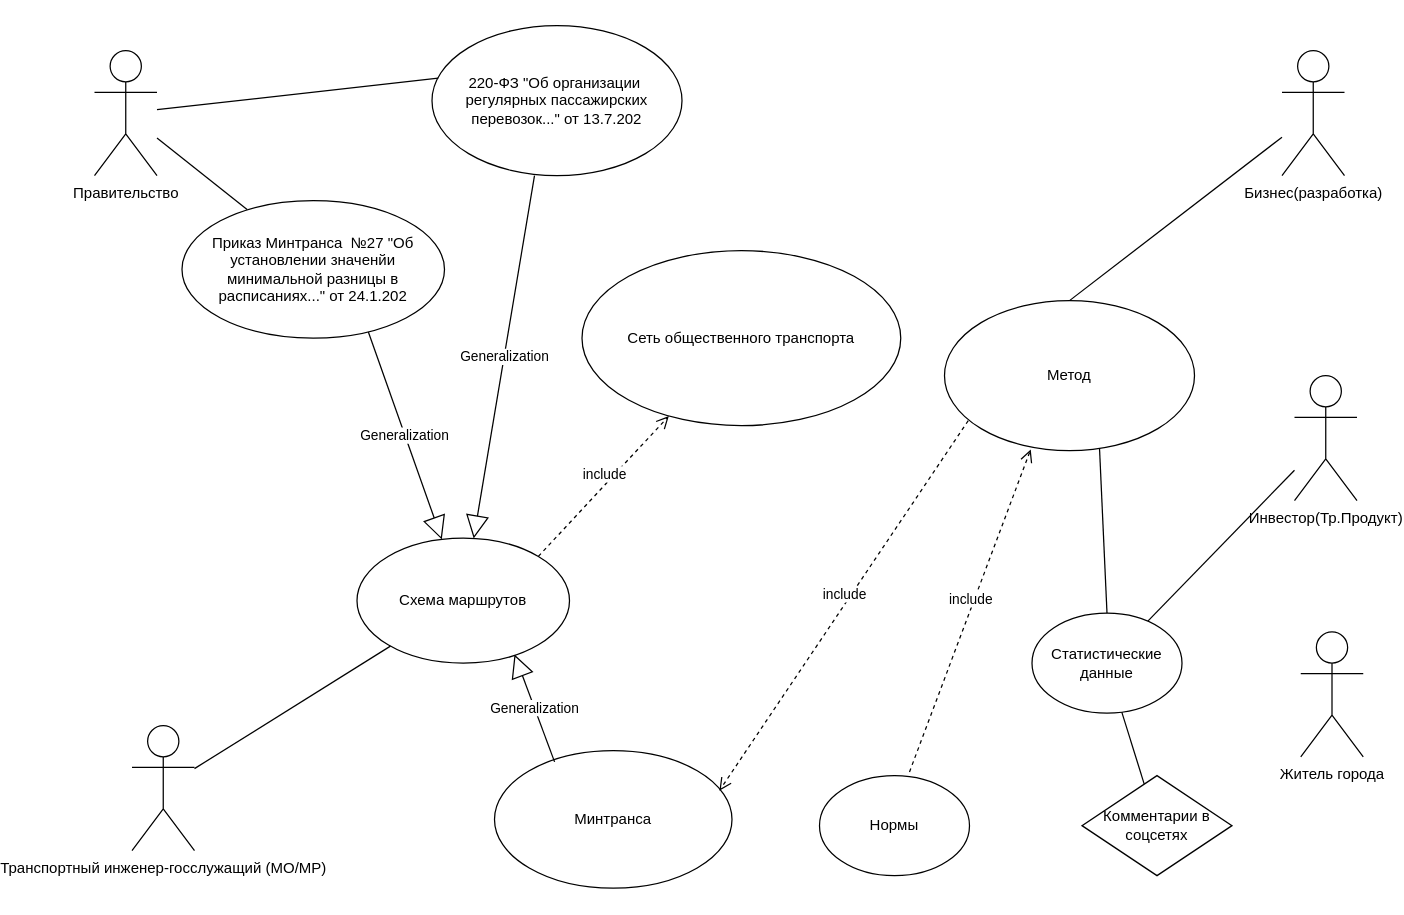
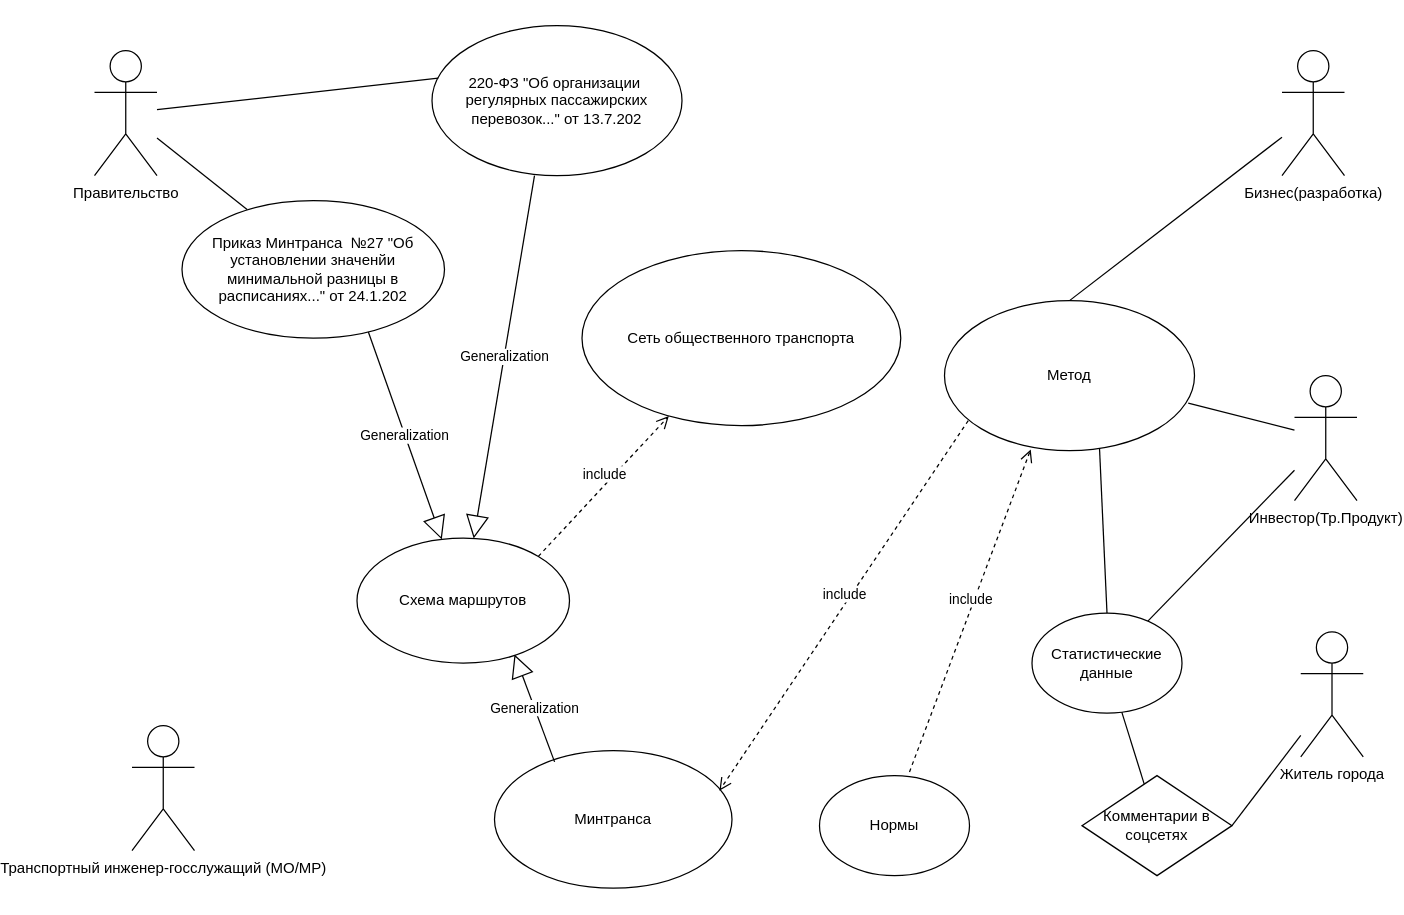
none -> (1241, 416)
(294, 707) -> none
none -> (1266, 781)
